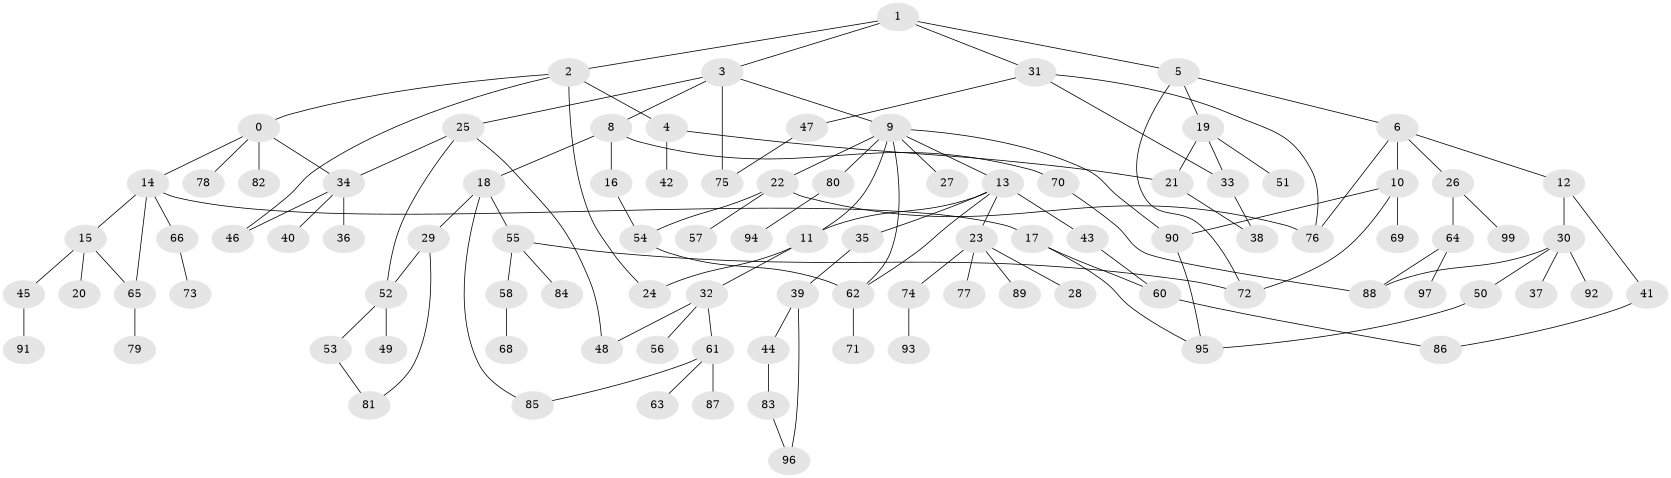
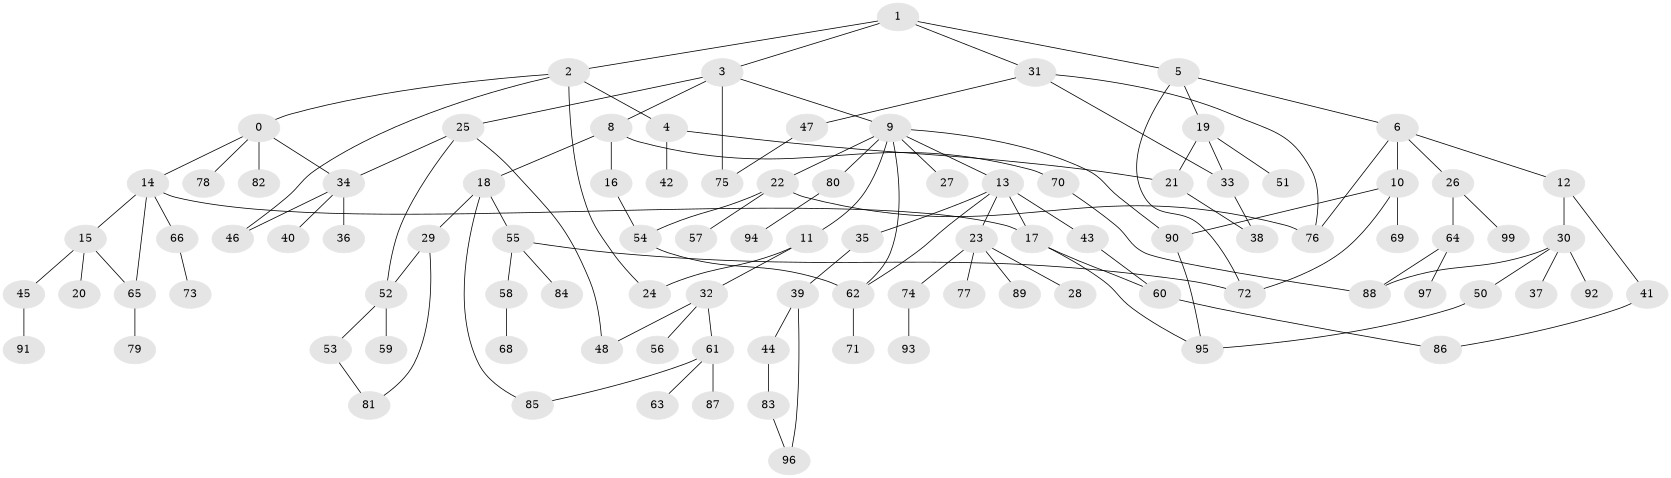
(930, 208) -> (1016, 208)
(386, 350) -> (386, 350)
